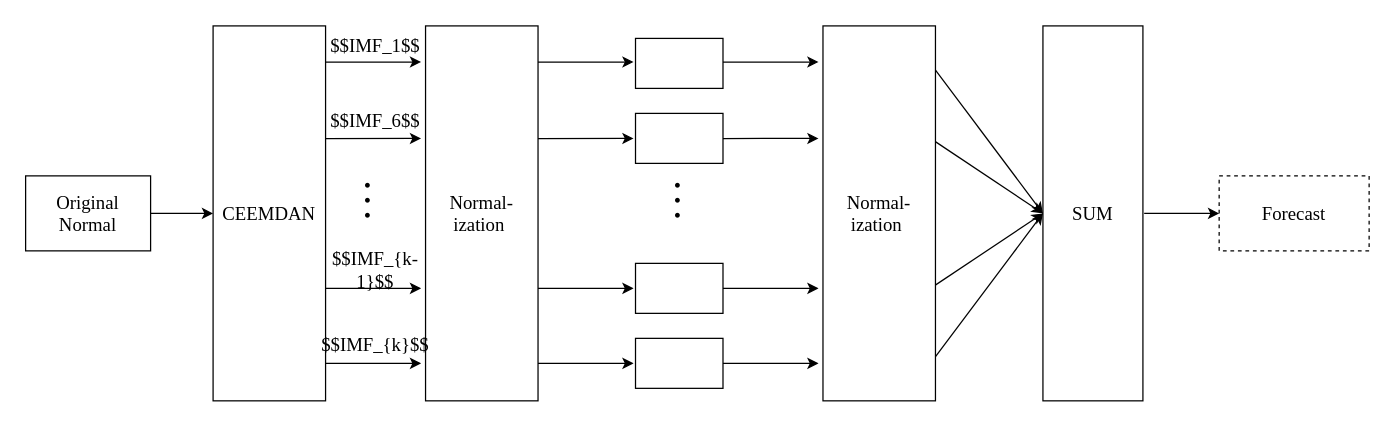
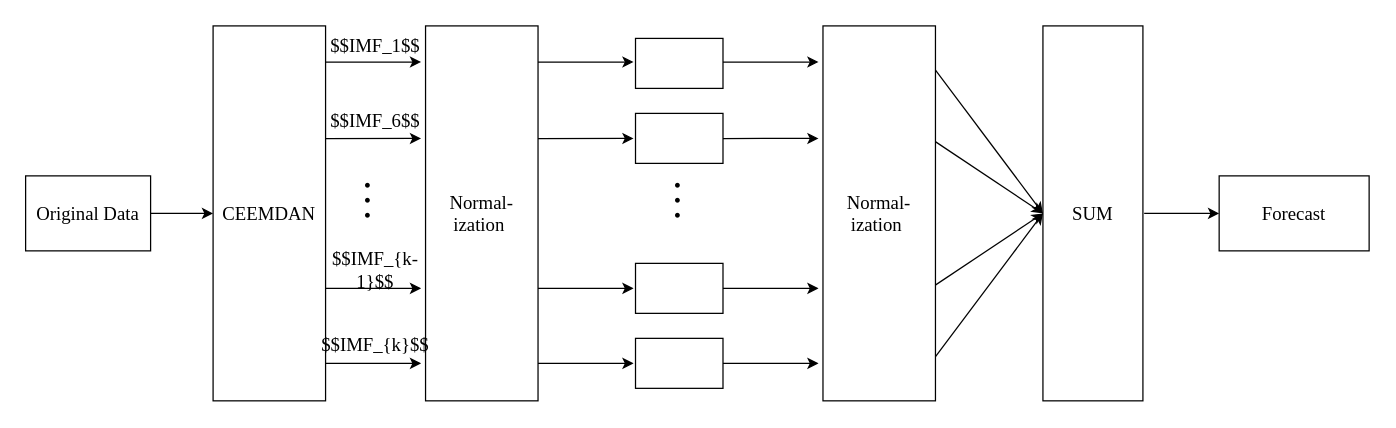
(88, 213) -> (88, 213)
(1294, 213) -> (1294, 213)
